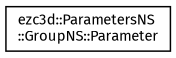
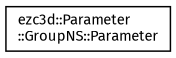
(88, 29) -> (88, 29)
